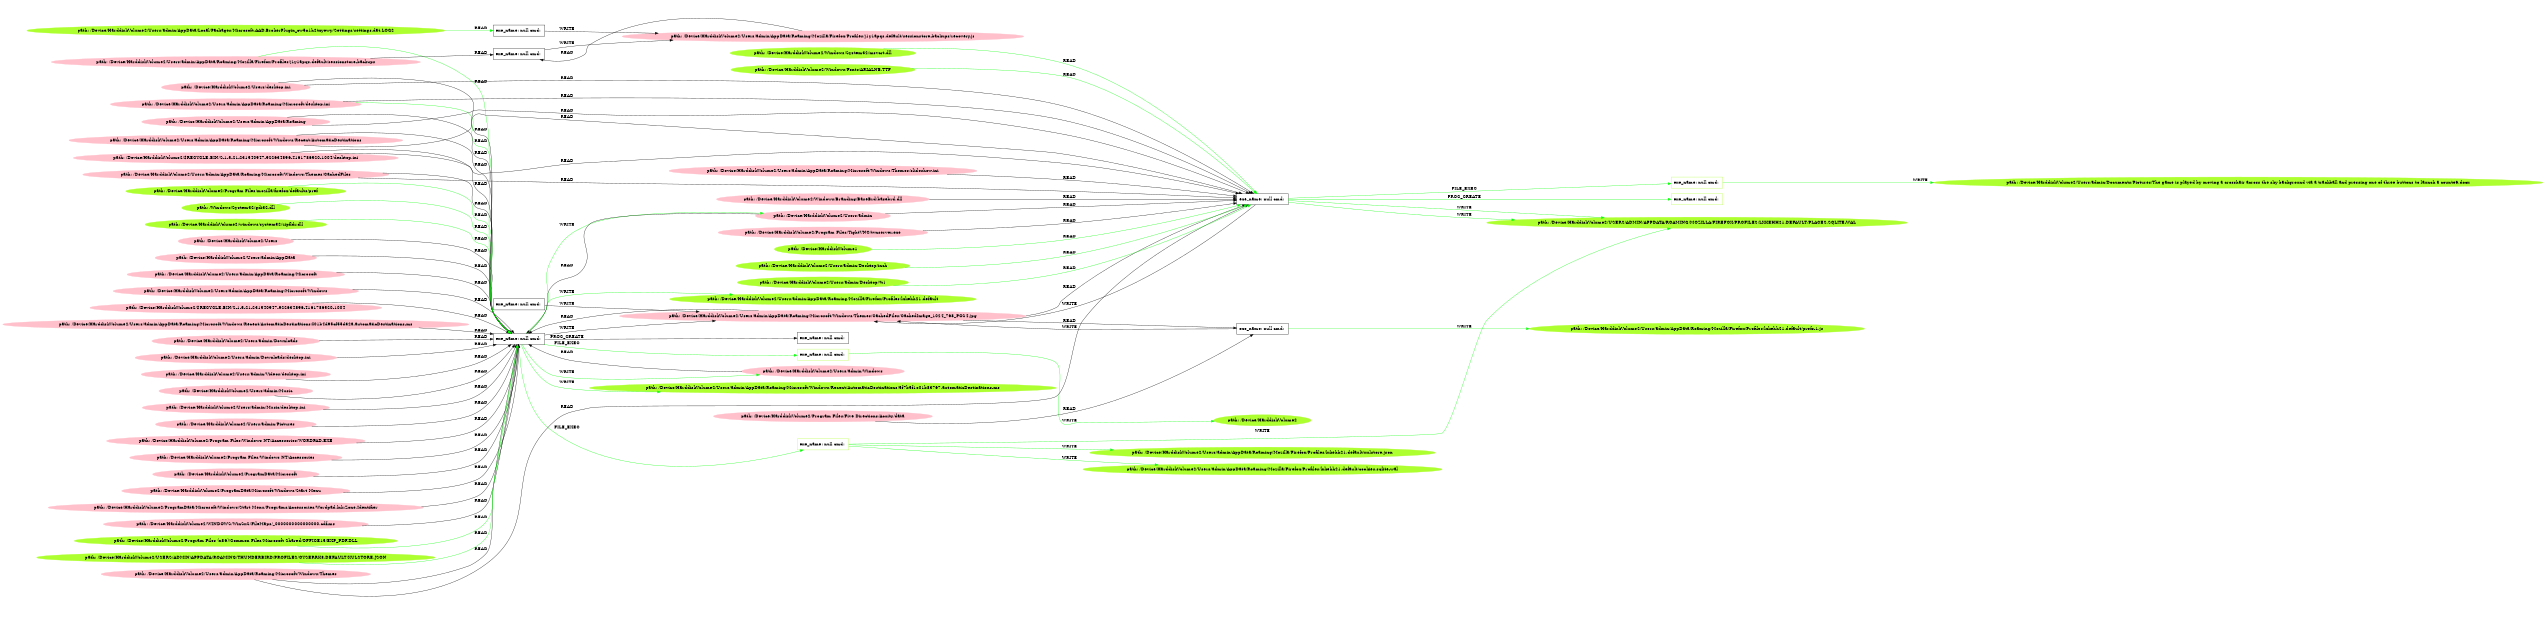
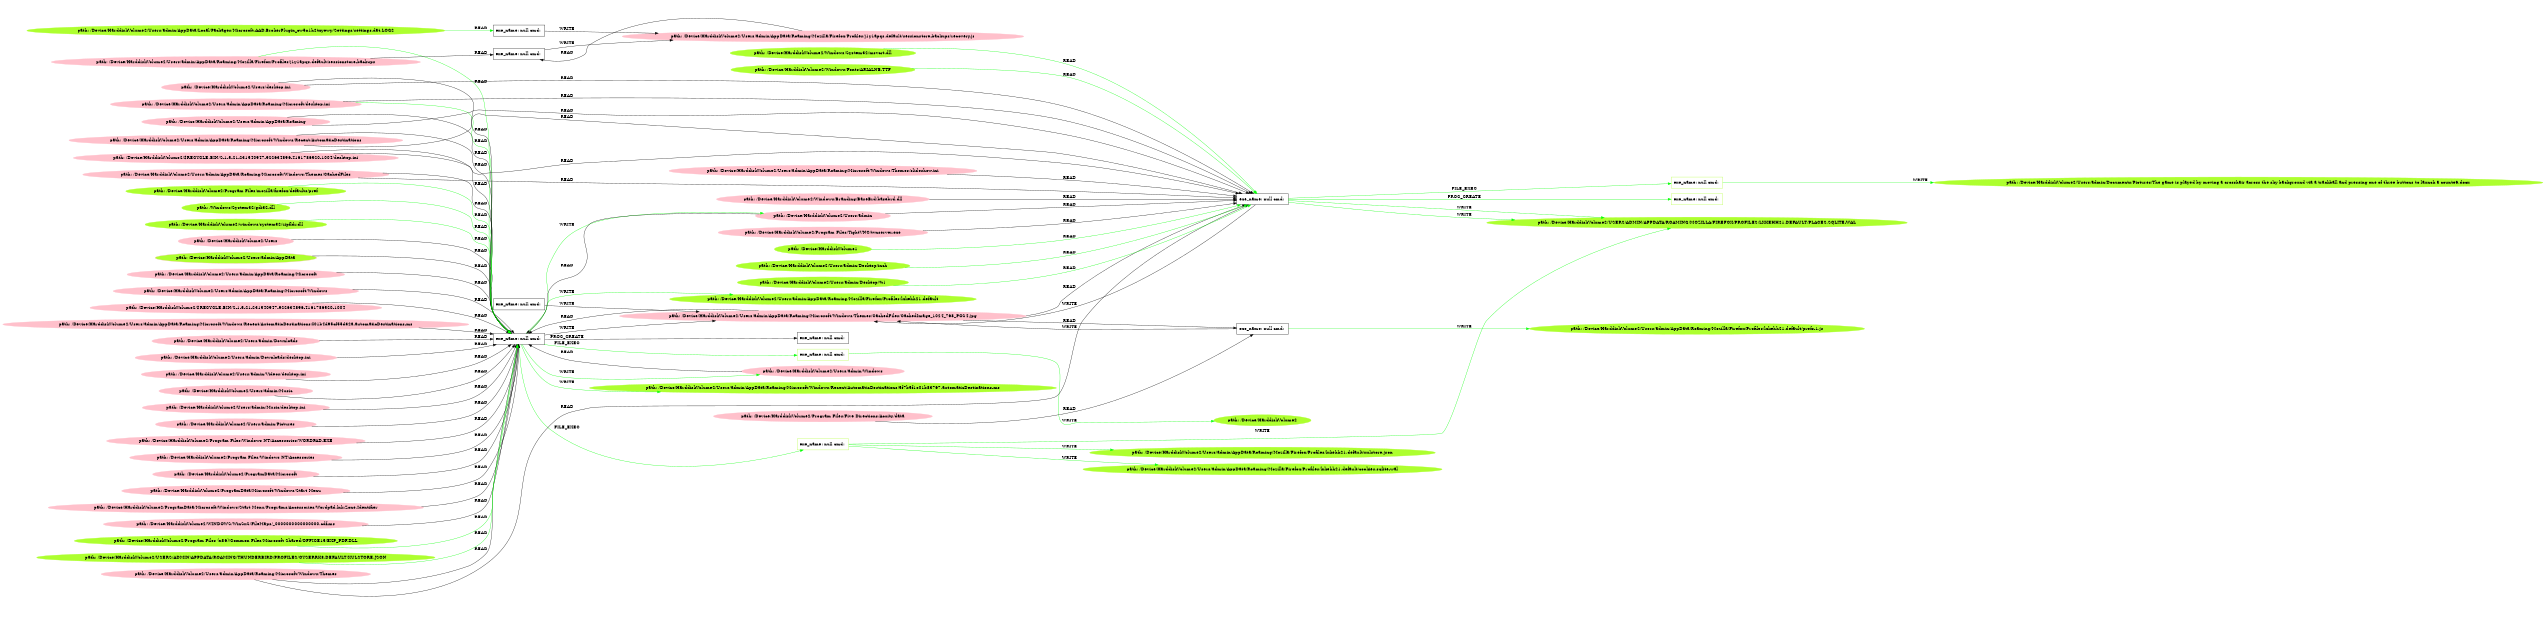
(236, 258) -> (236, 258)
